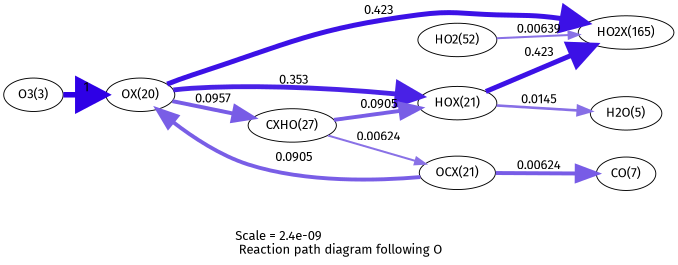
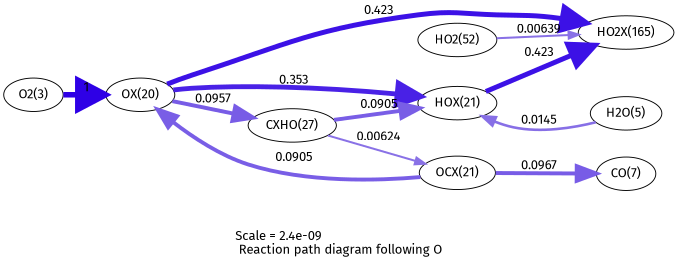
(33, 95) -> (33, 95)
(537, 108) -> (545, 130)
(538, 166) -> (538, 166)
